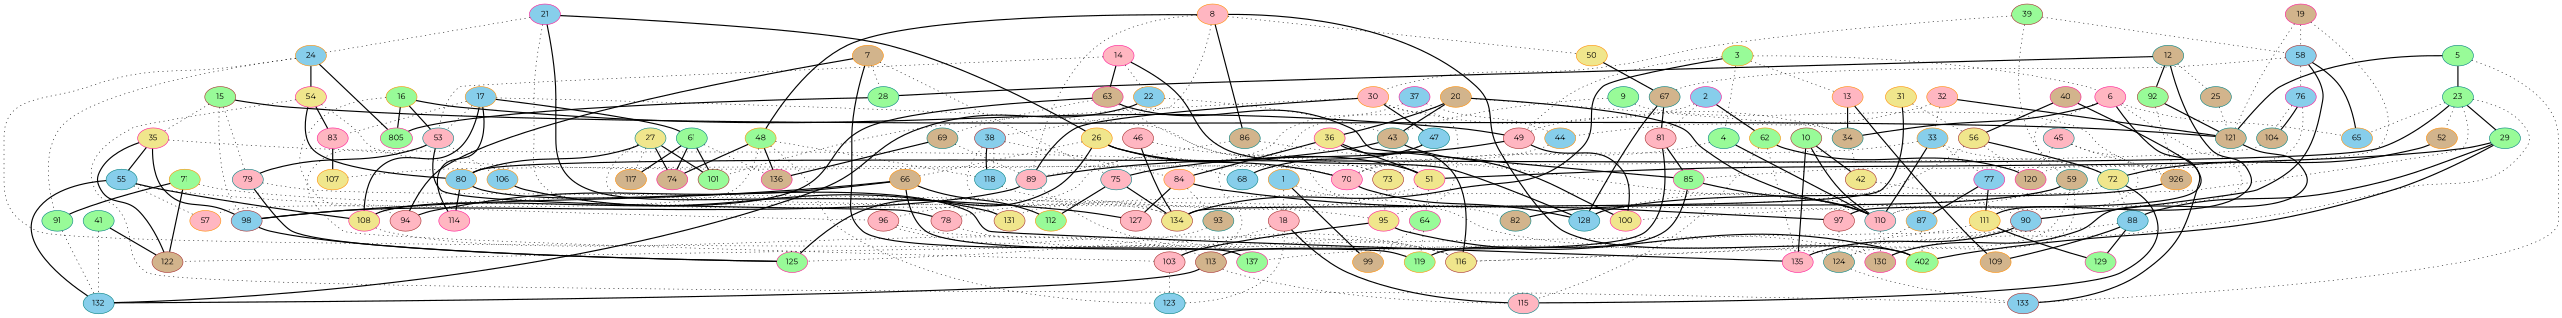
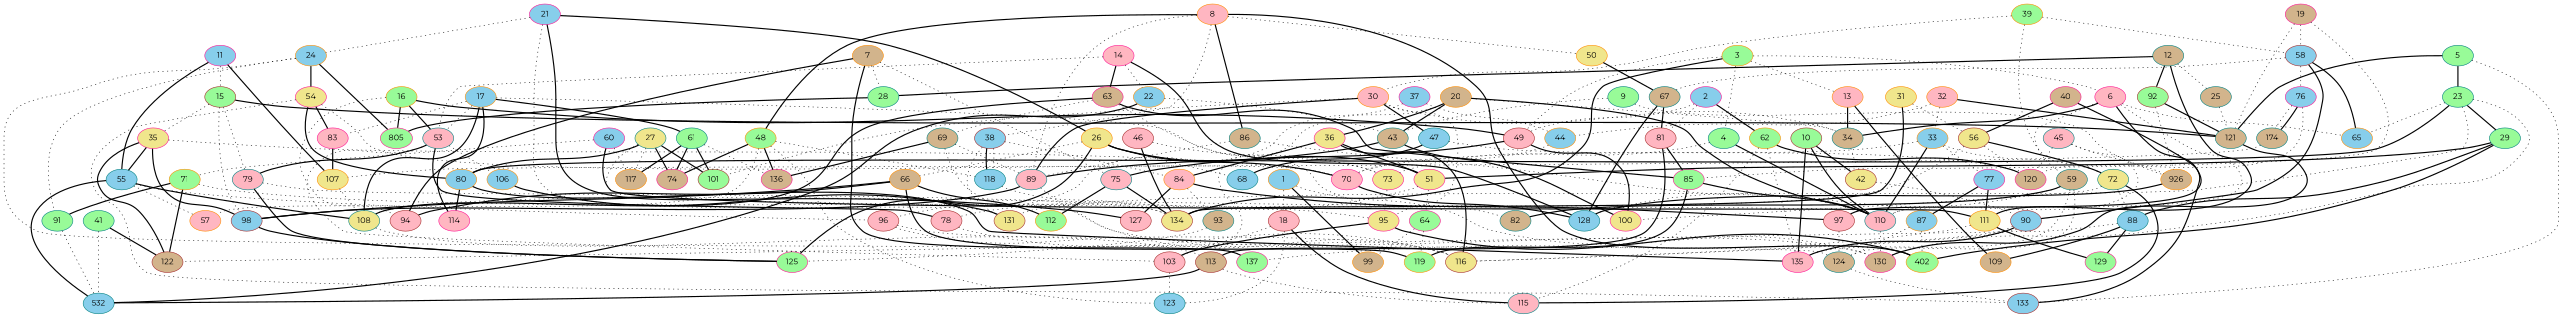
(2027, 14) -> (2027, 14)
none -> (220, 56)
none -> (609, 138)
(2272, 138) -> (2272, 138)
(2442, 138) -> none
(1390, 159) -> (1849, 154)
(1388, 180) -> (1388, 180)
none -> (344, 195)
(364, 221) -> (364, 221)
none -> (1391, 244)
(99, 303) -> (99, 303)
